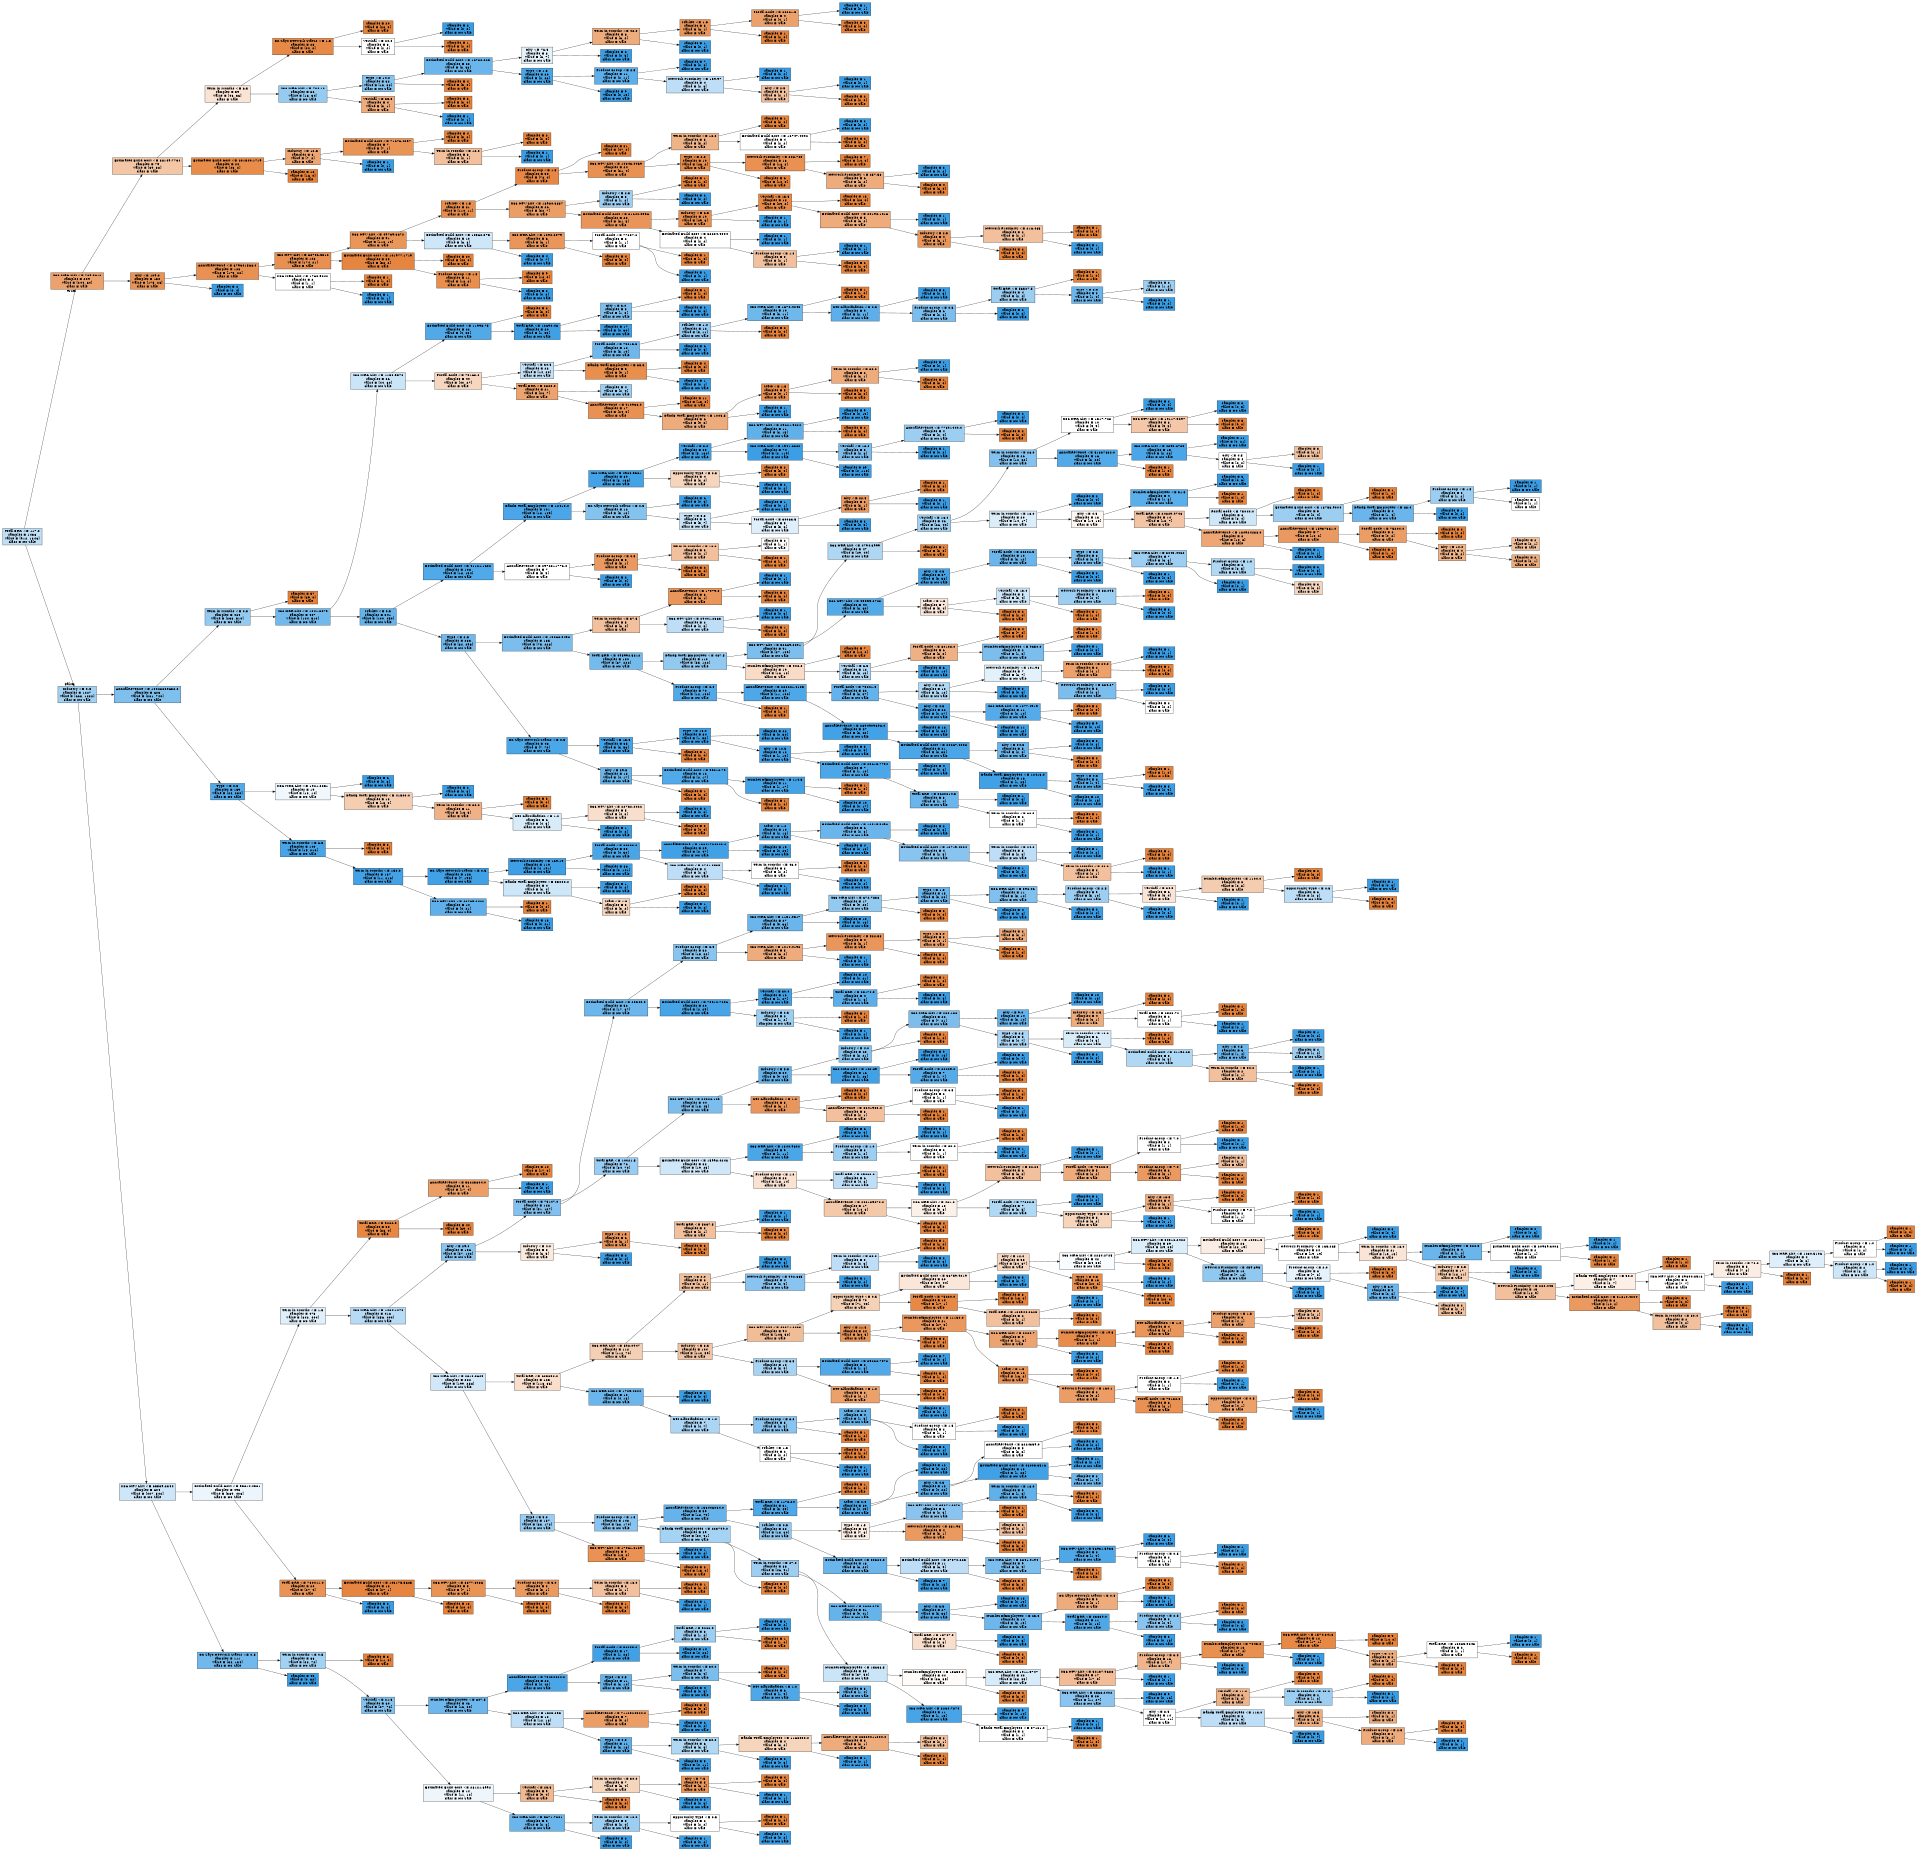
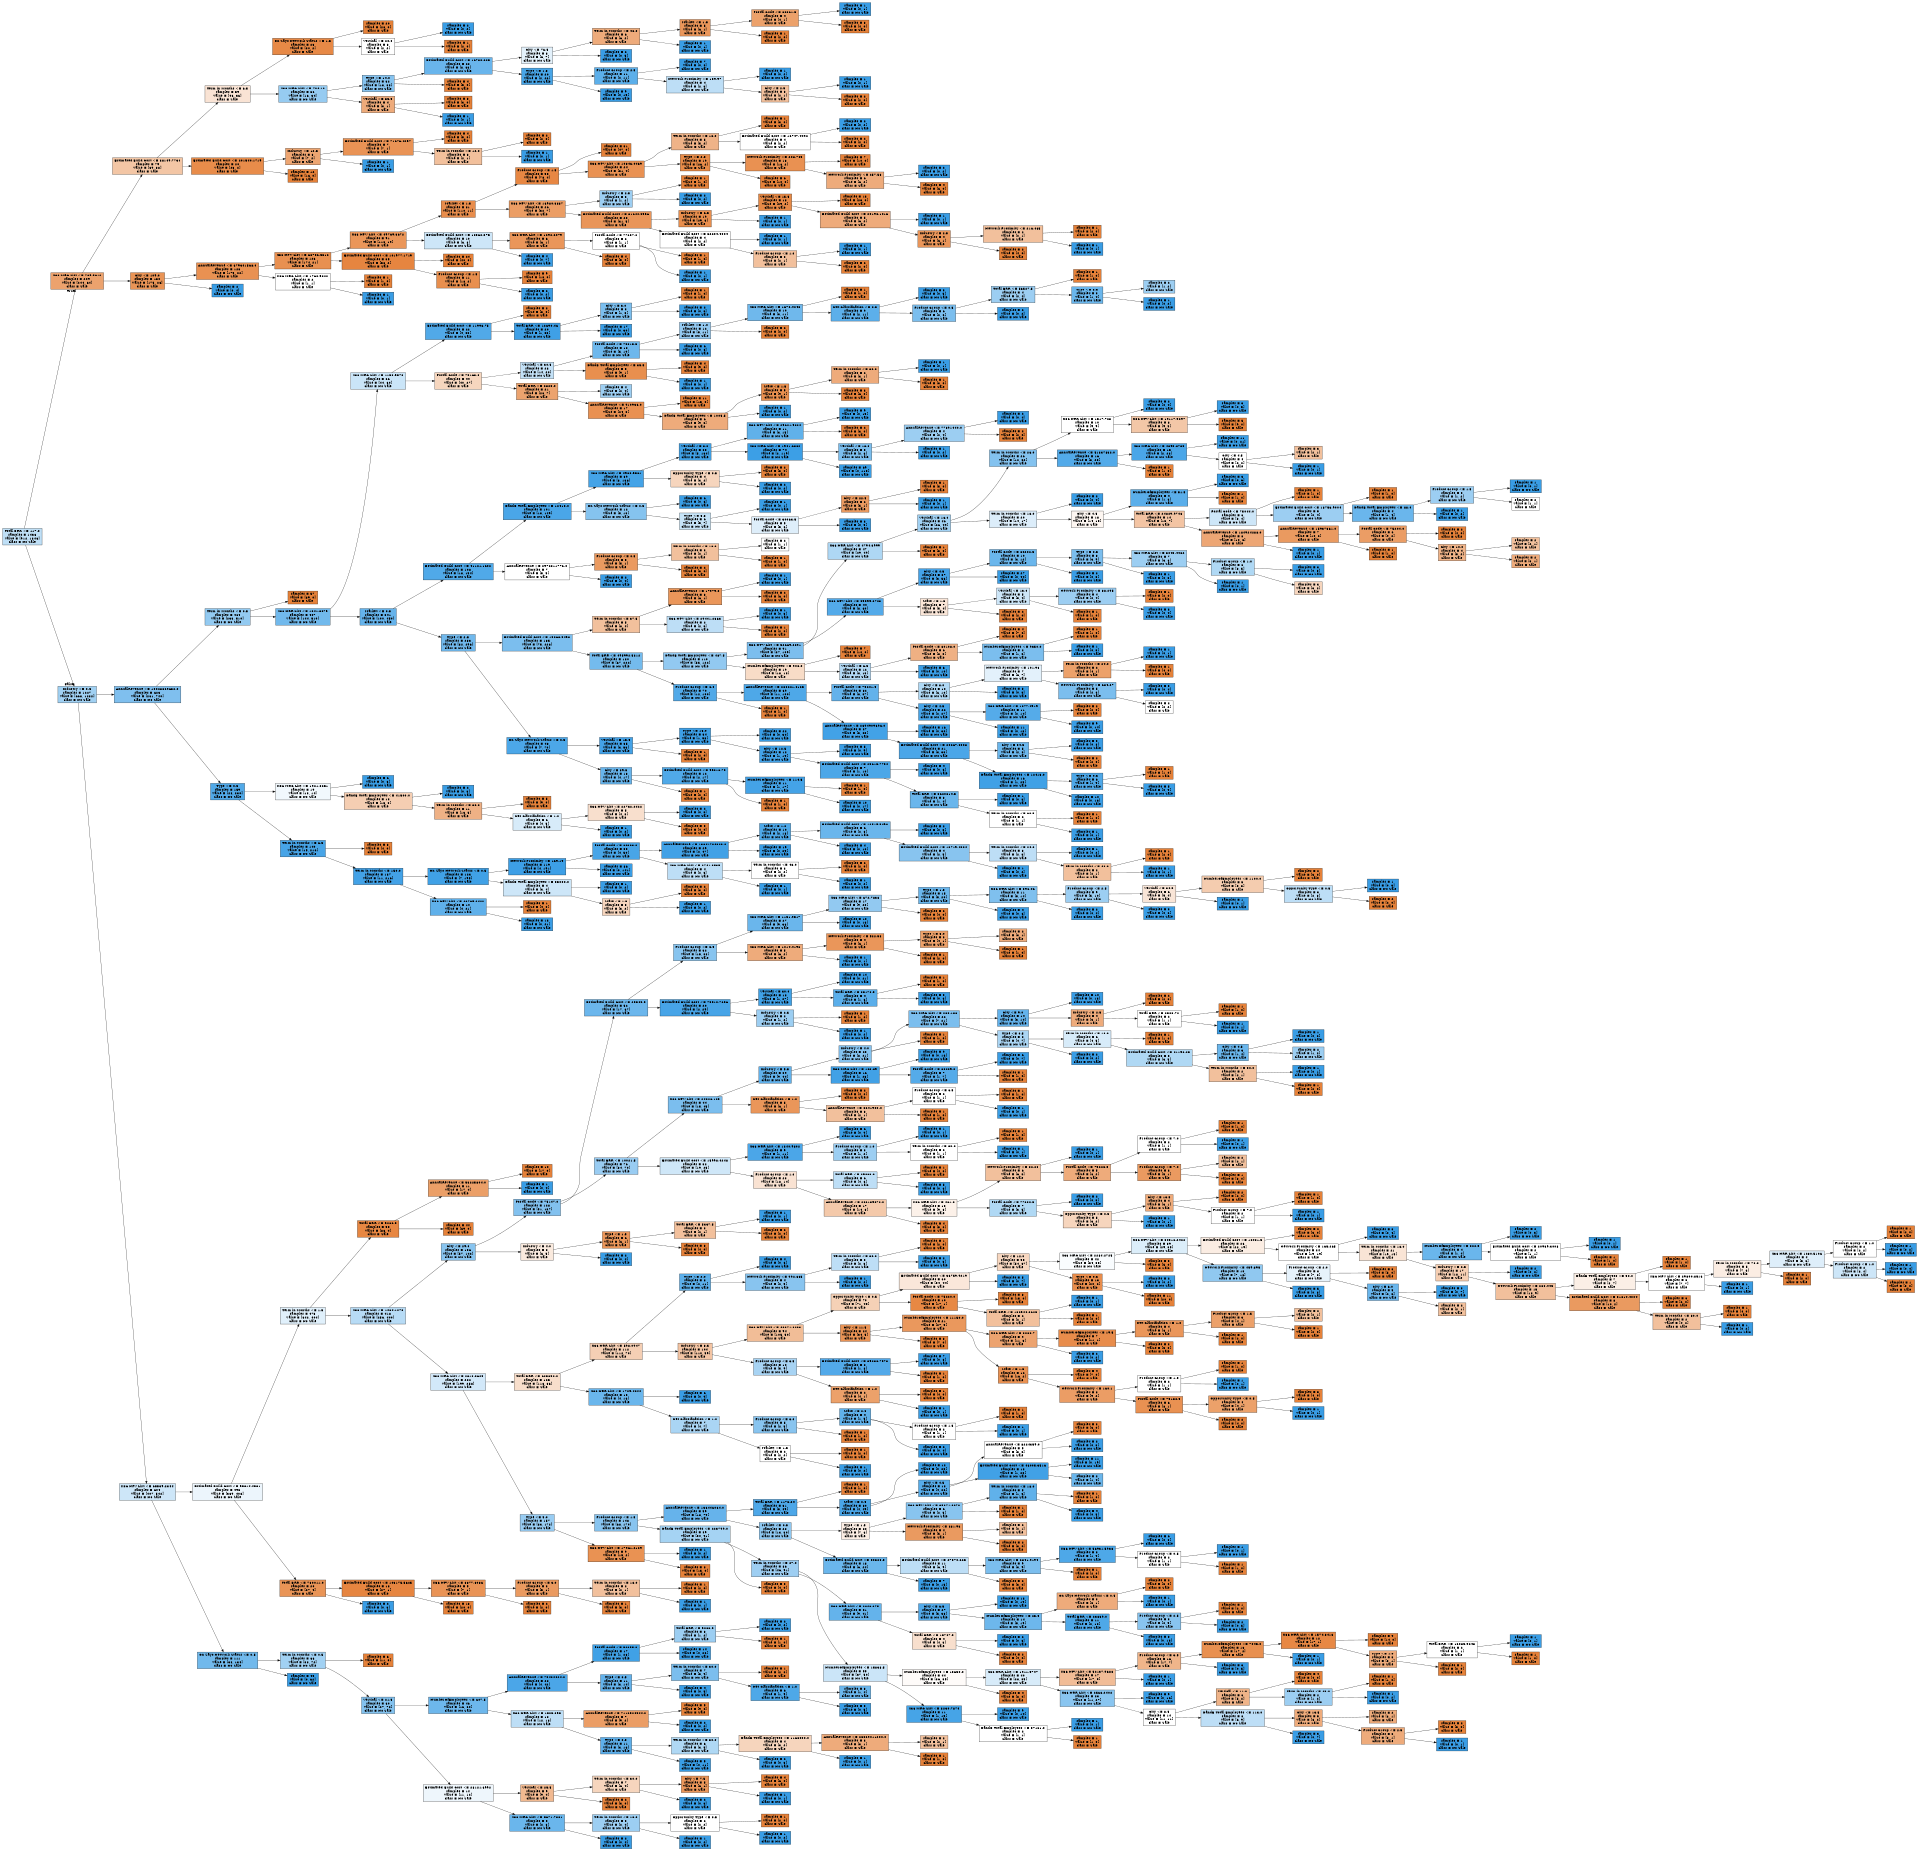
none -> (1013, 577)
(775, 1018) -> (775, 1018)
none -> (651, 1236)
(695, 1282) -> (695, 1282)
